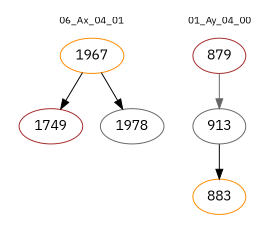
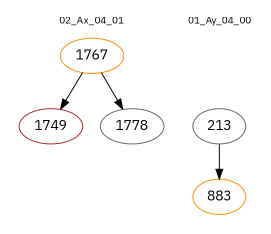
(92, 21) -> (92, 21)
(92, 56) -> (92, 56)
(219, 56) -> none
(132, 126) -> (132, 126)
(219, 126) -> (219, 126)
